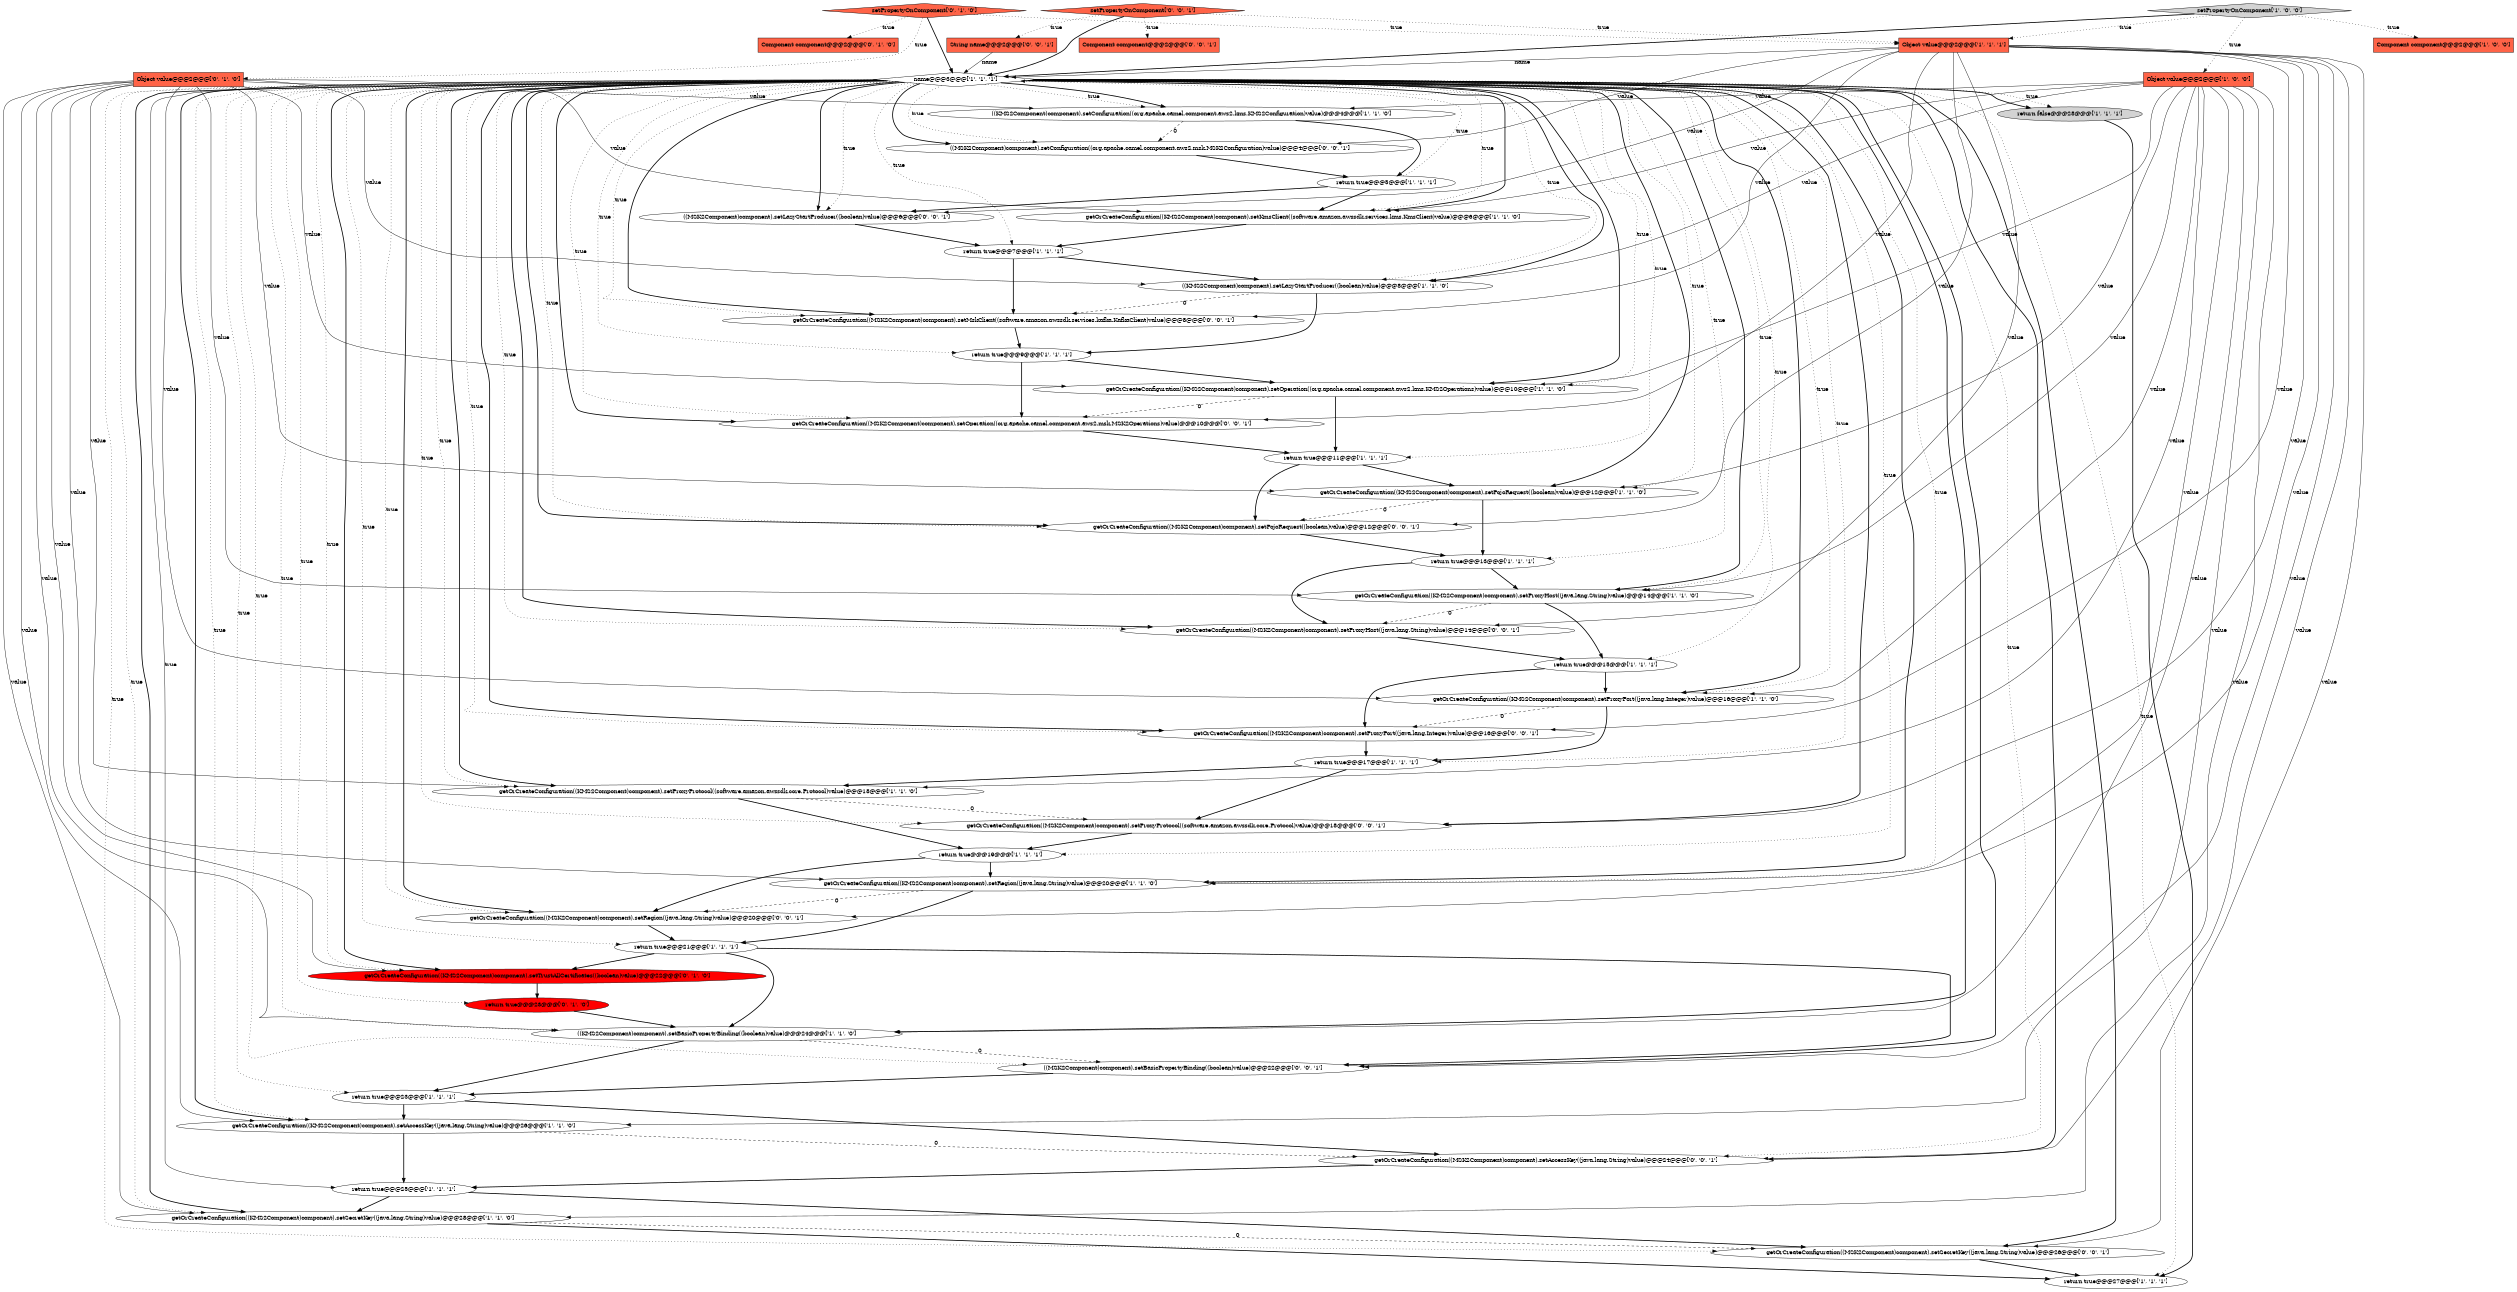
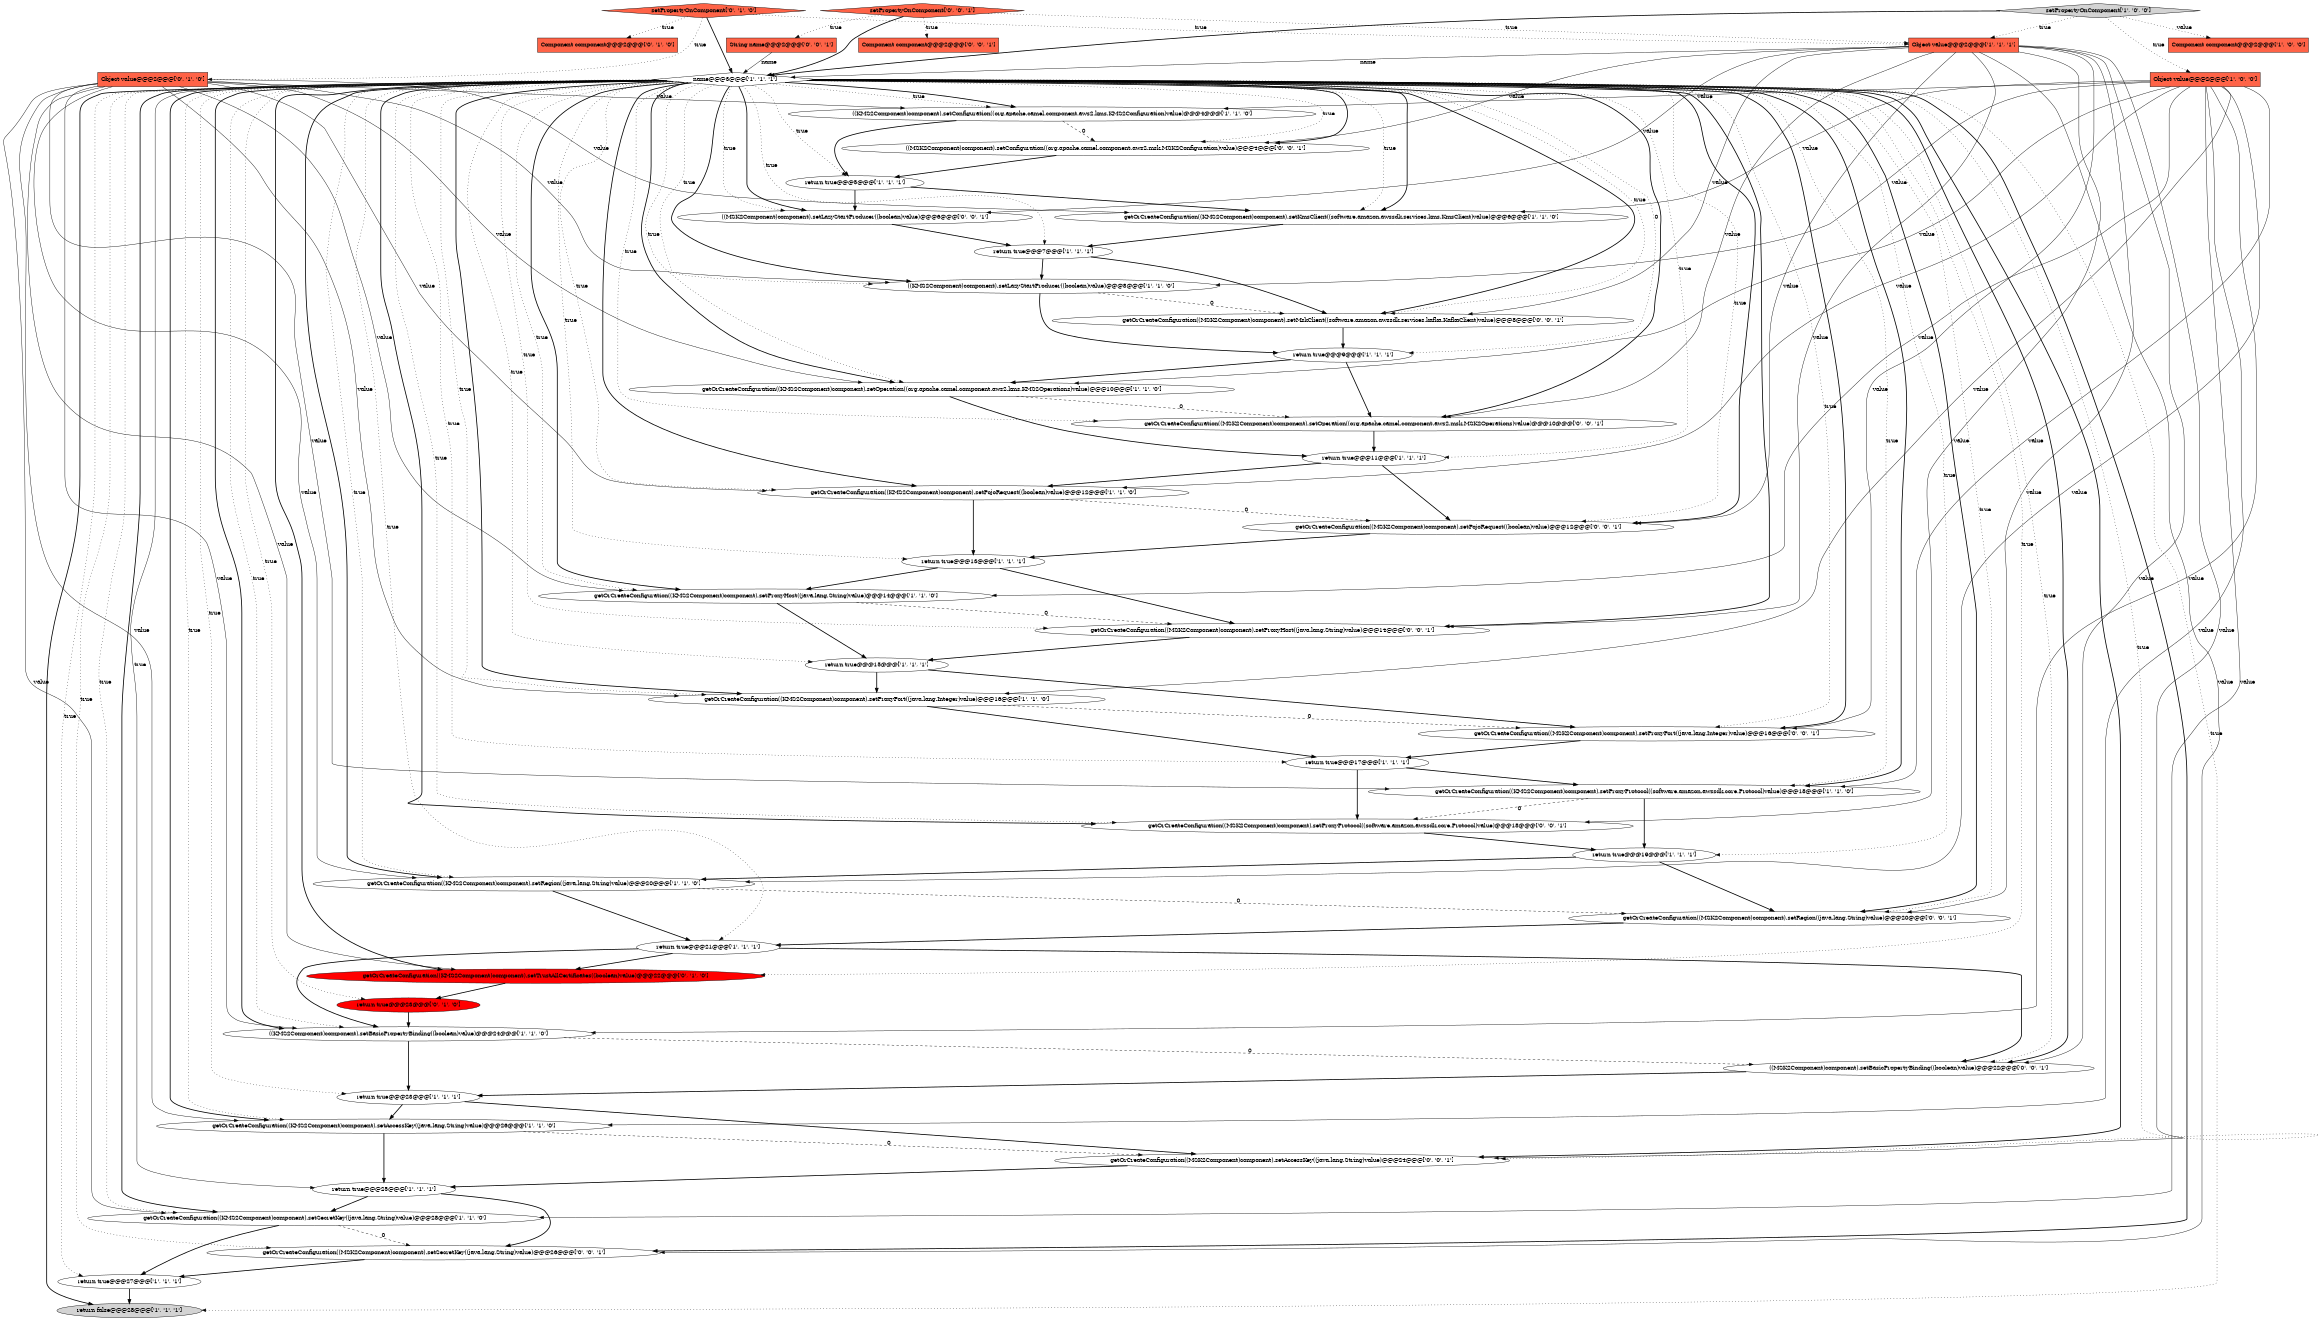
(2393, 28) -> (2184, 28)
(1290, 89) -> (794, 132)
(605, 217) -> (1657, 217)
(2159, 728) -> (129, 1294)
